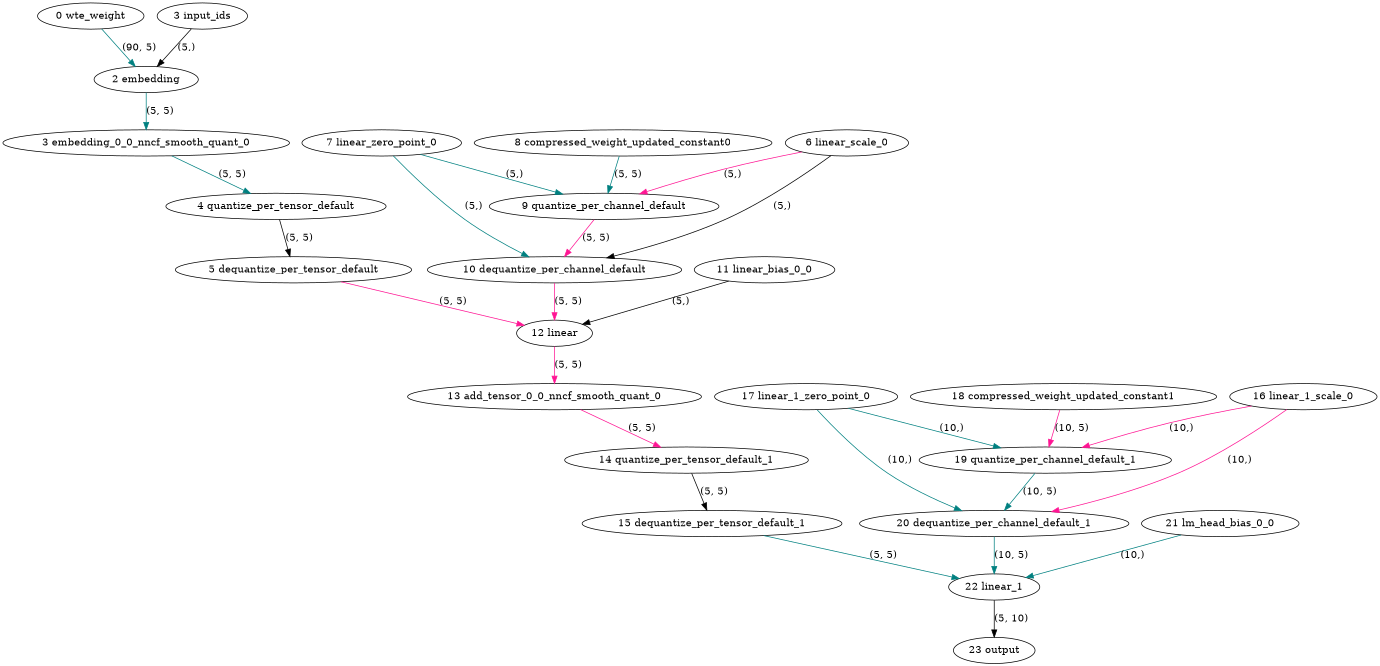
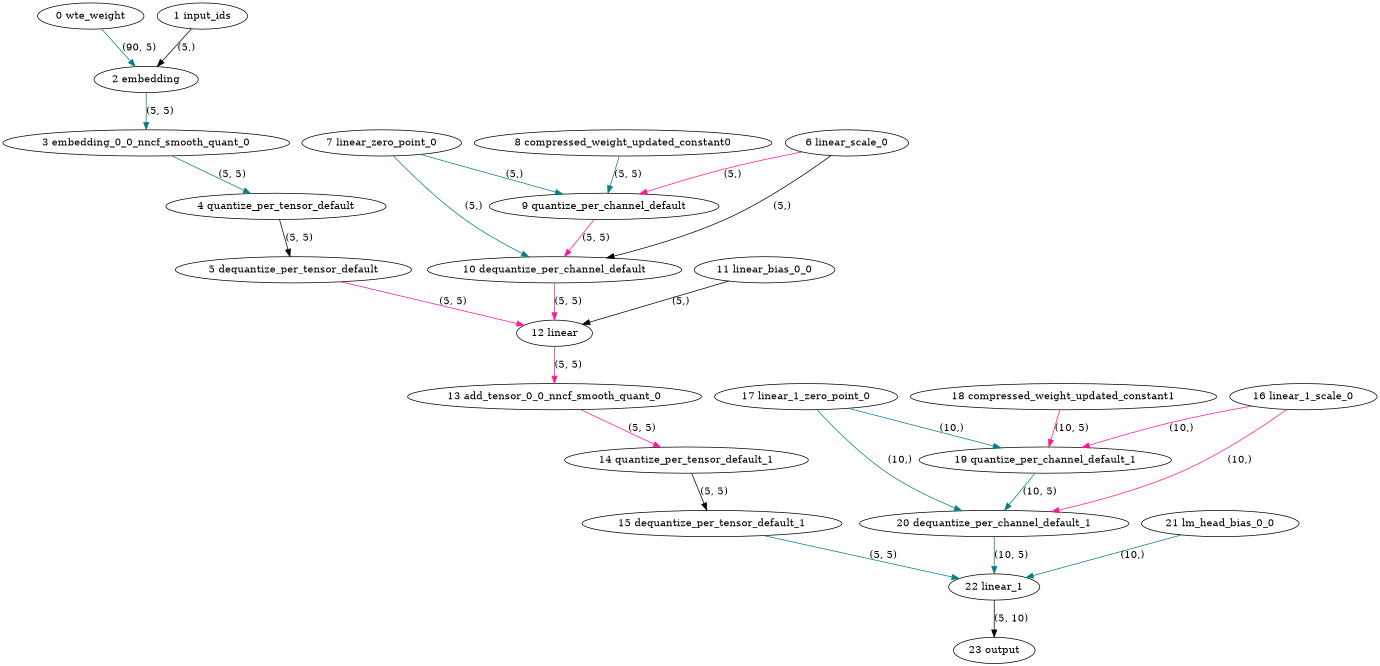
(202, 16) -> (202, 16)
